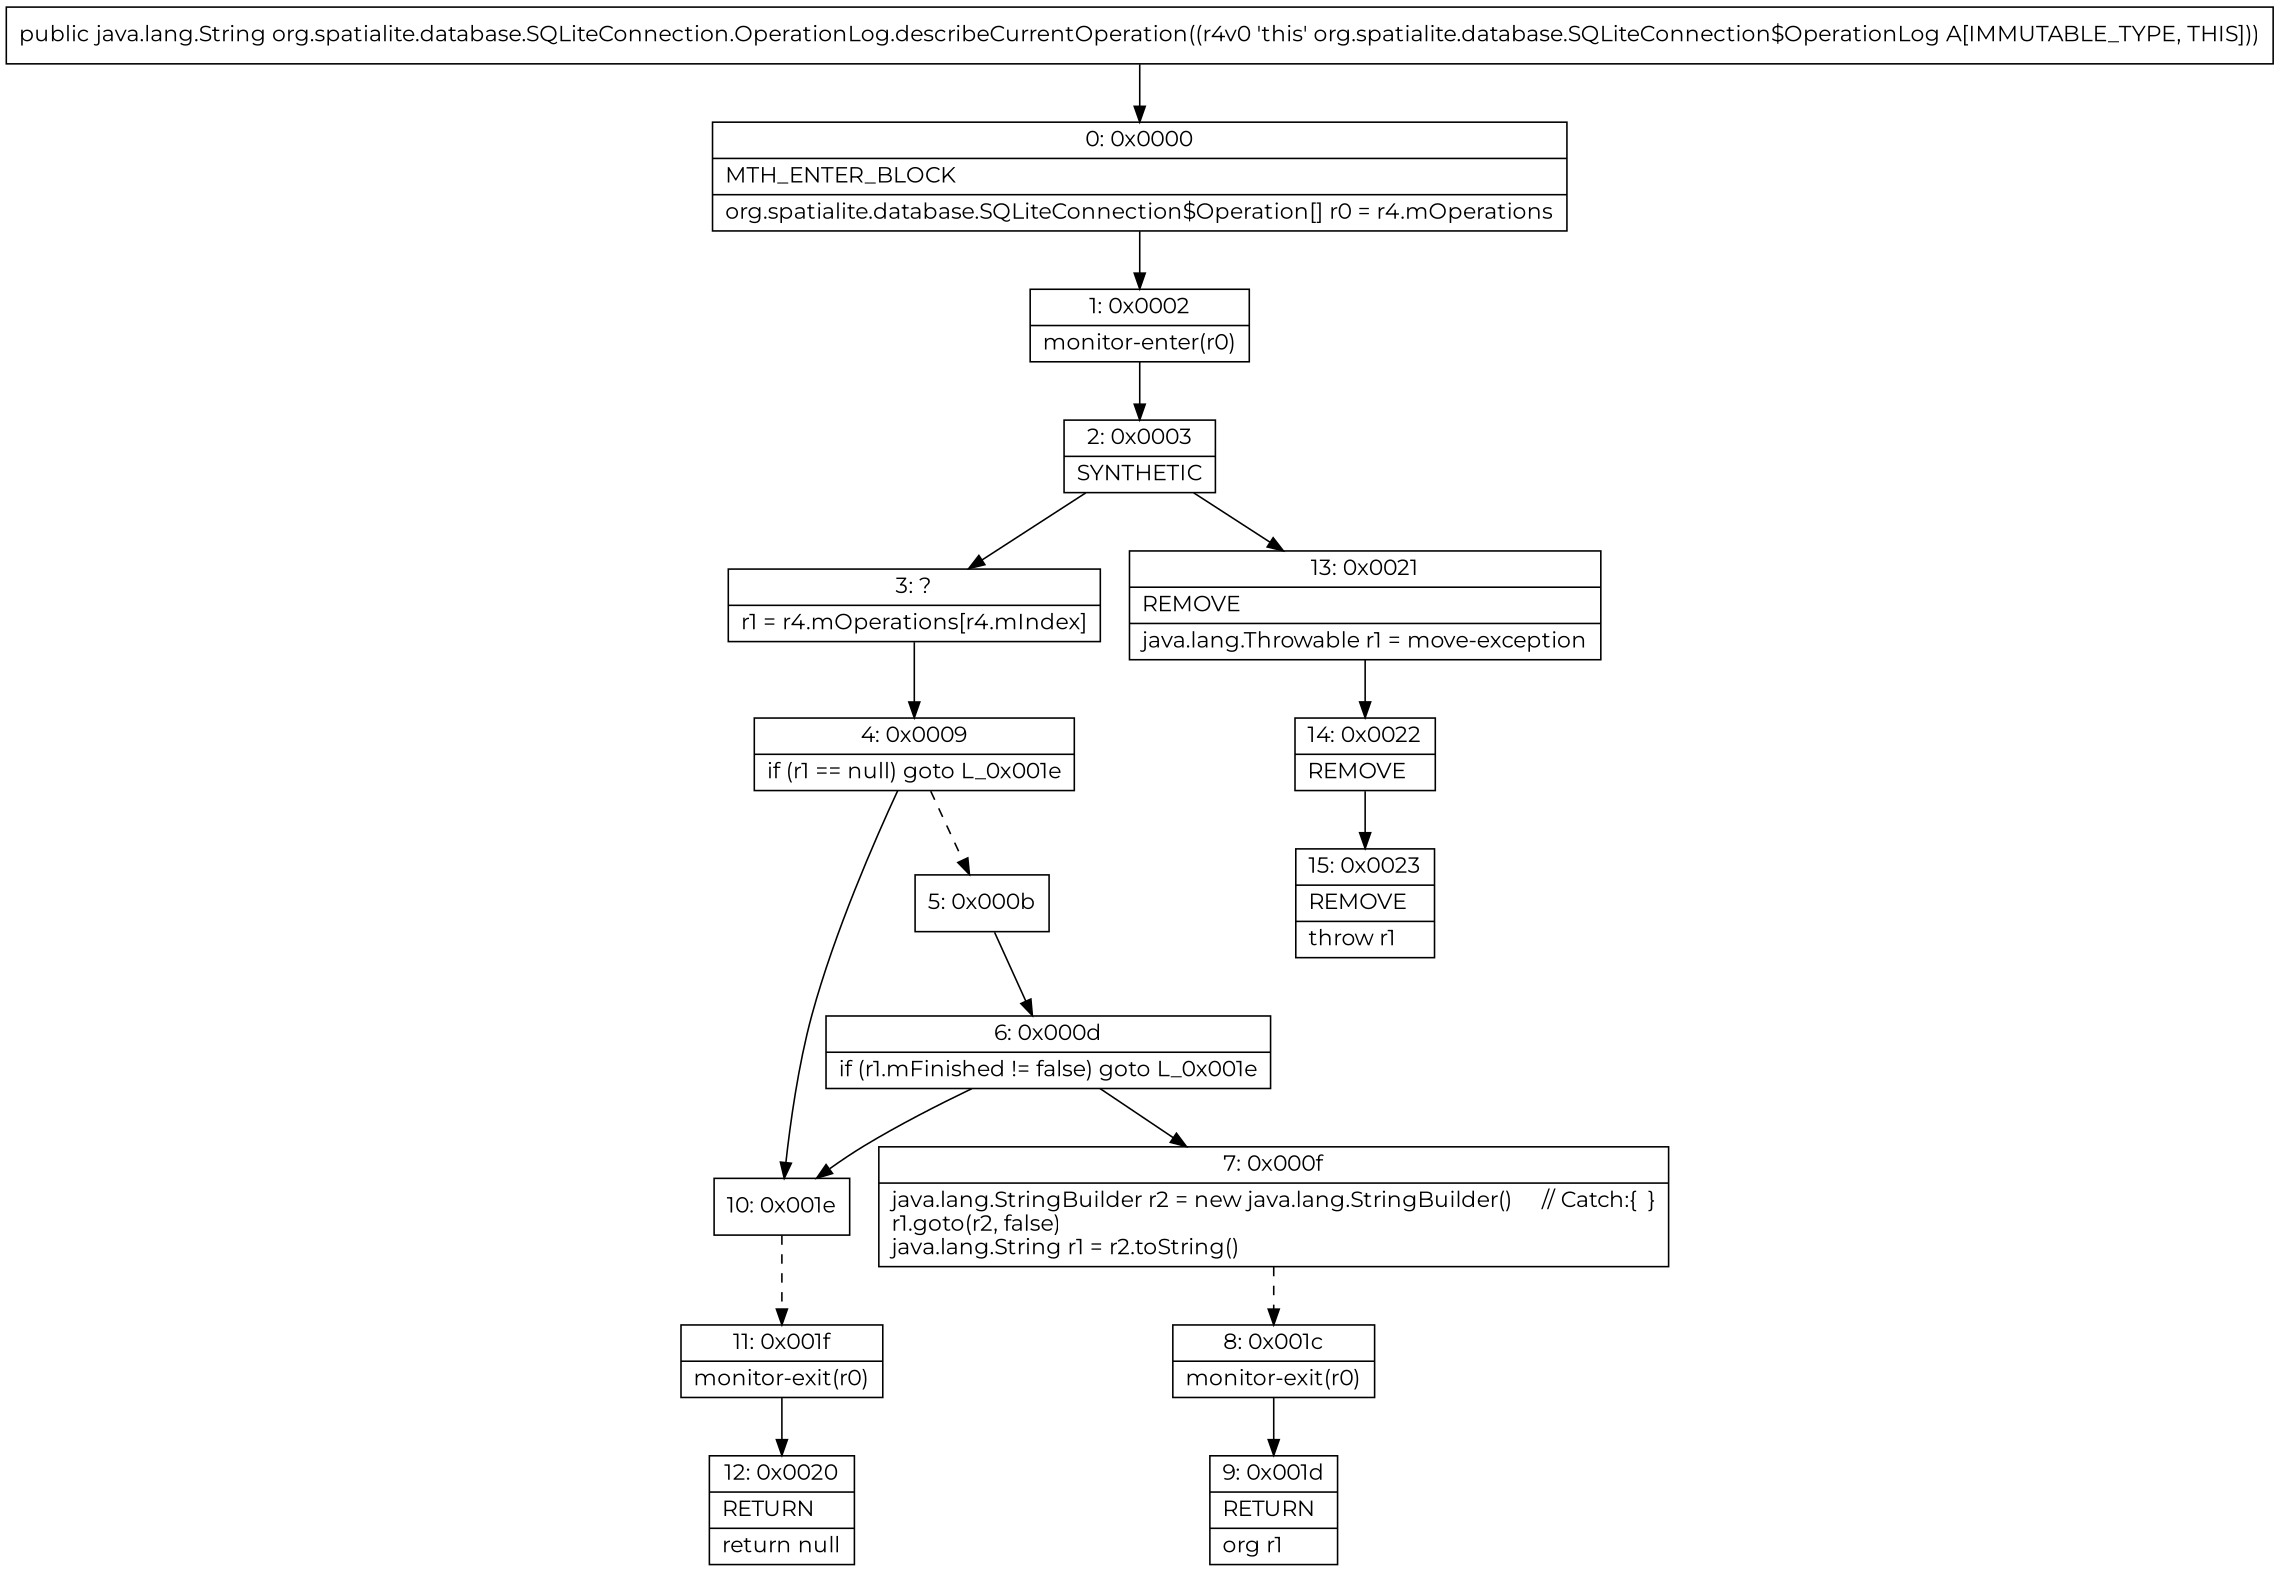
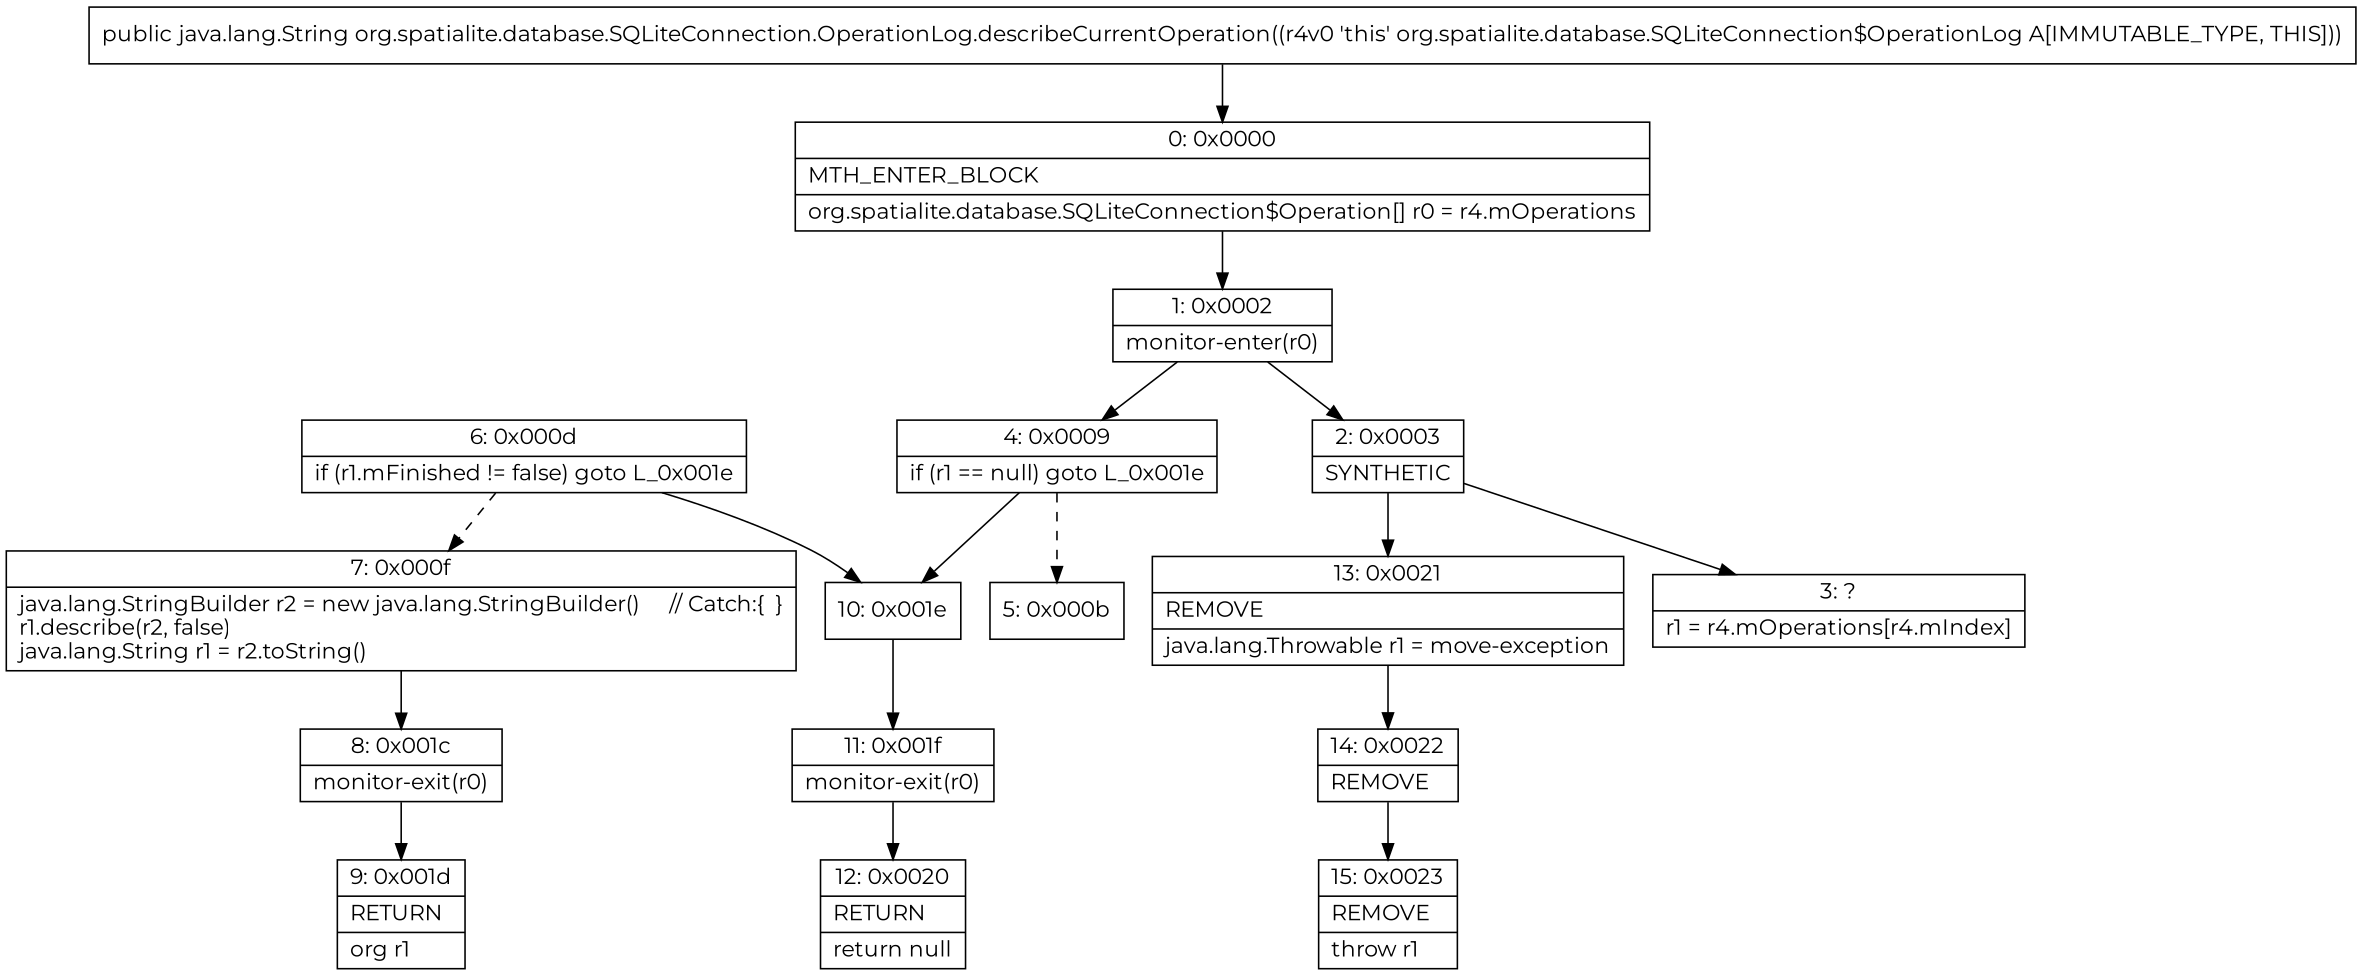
(914, 672) -> (1146, 386)
(1010, 967) -> none
(1137, 1113) -> (477, 516)
(977, 1224) -> (125, 628)
(782, 1272) -> (893, 676)
(1274, 1288) -> (401, 692)
